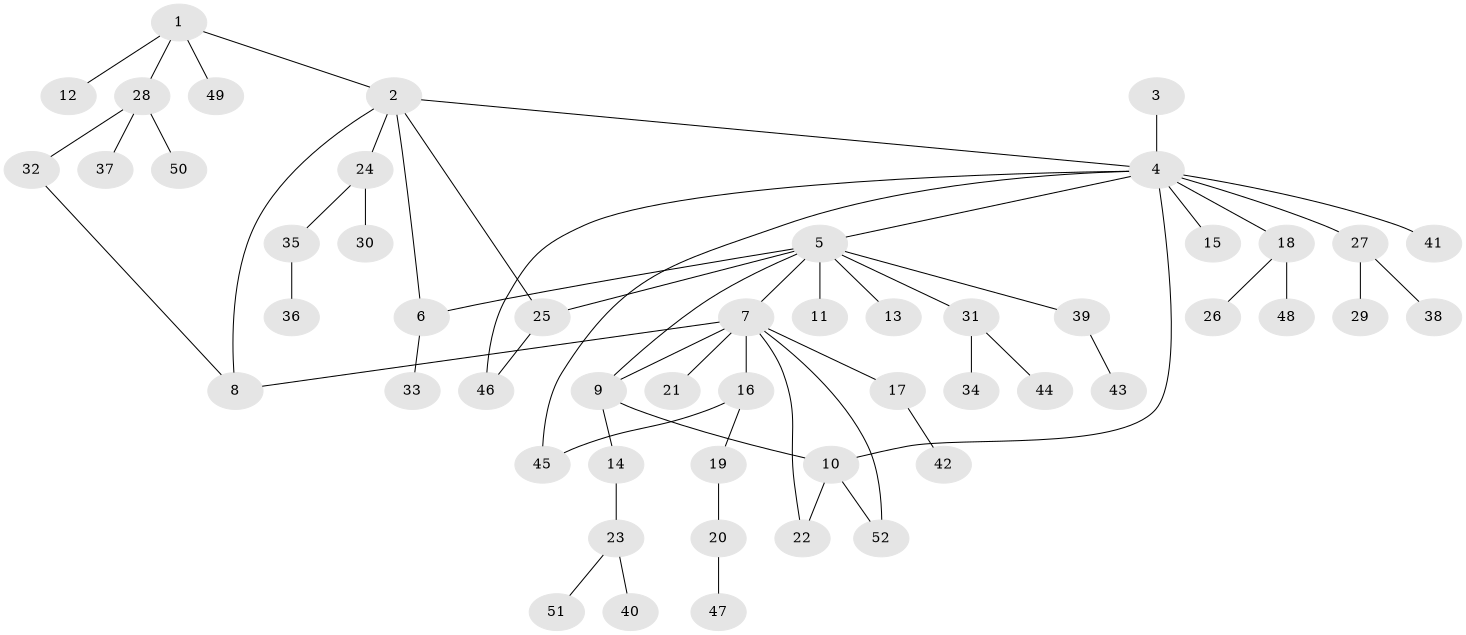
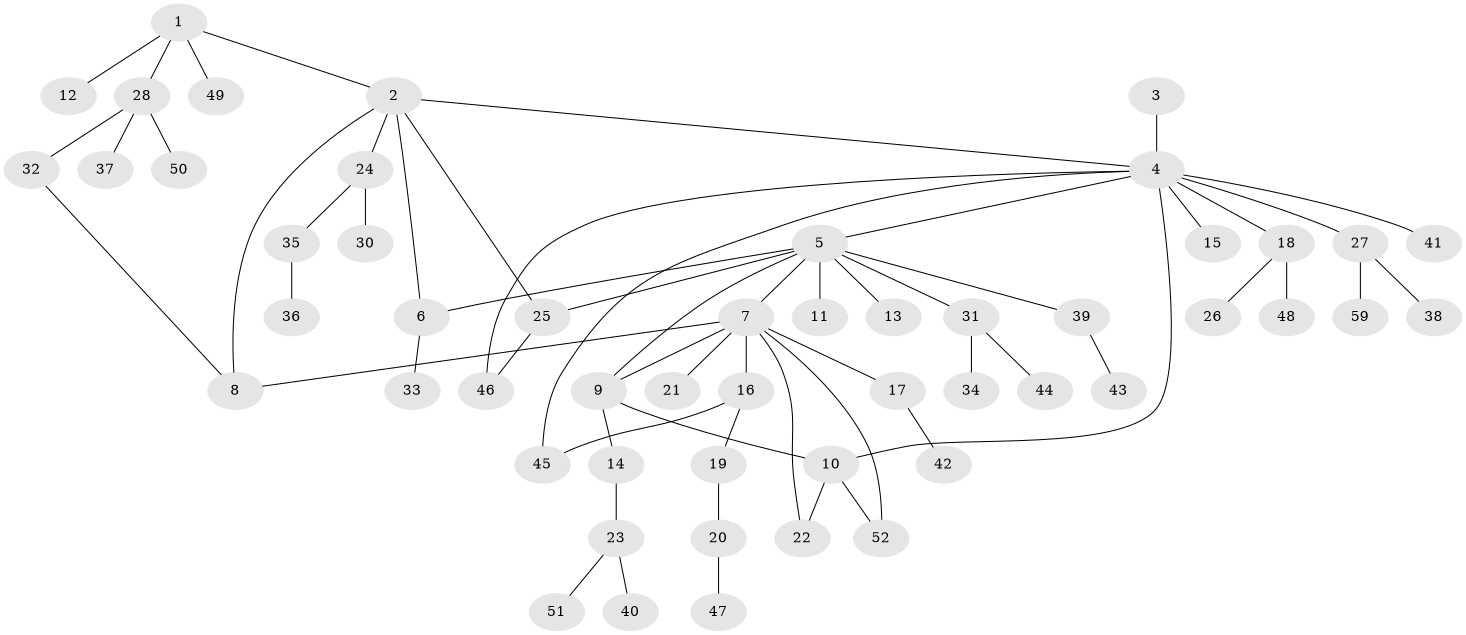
(1360, 317) -> (1360, 317)
